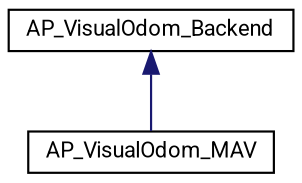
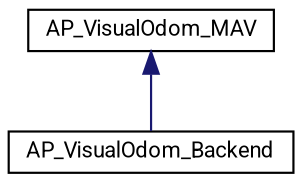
(151, 103) -> (151, 103)
